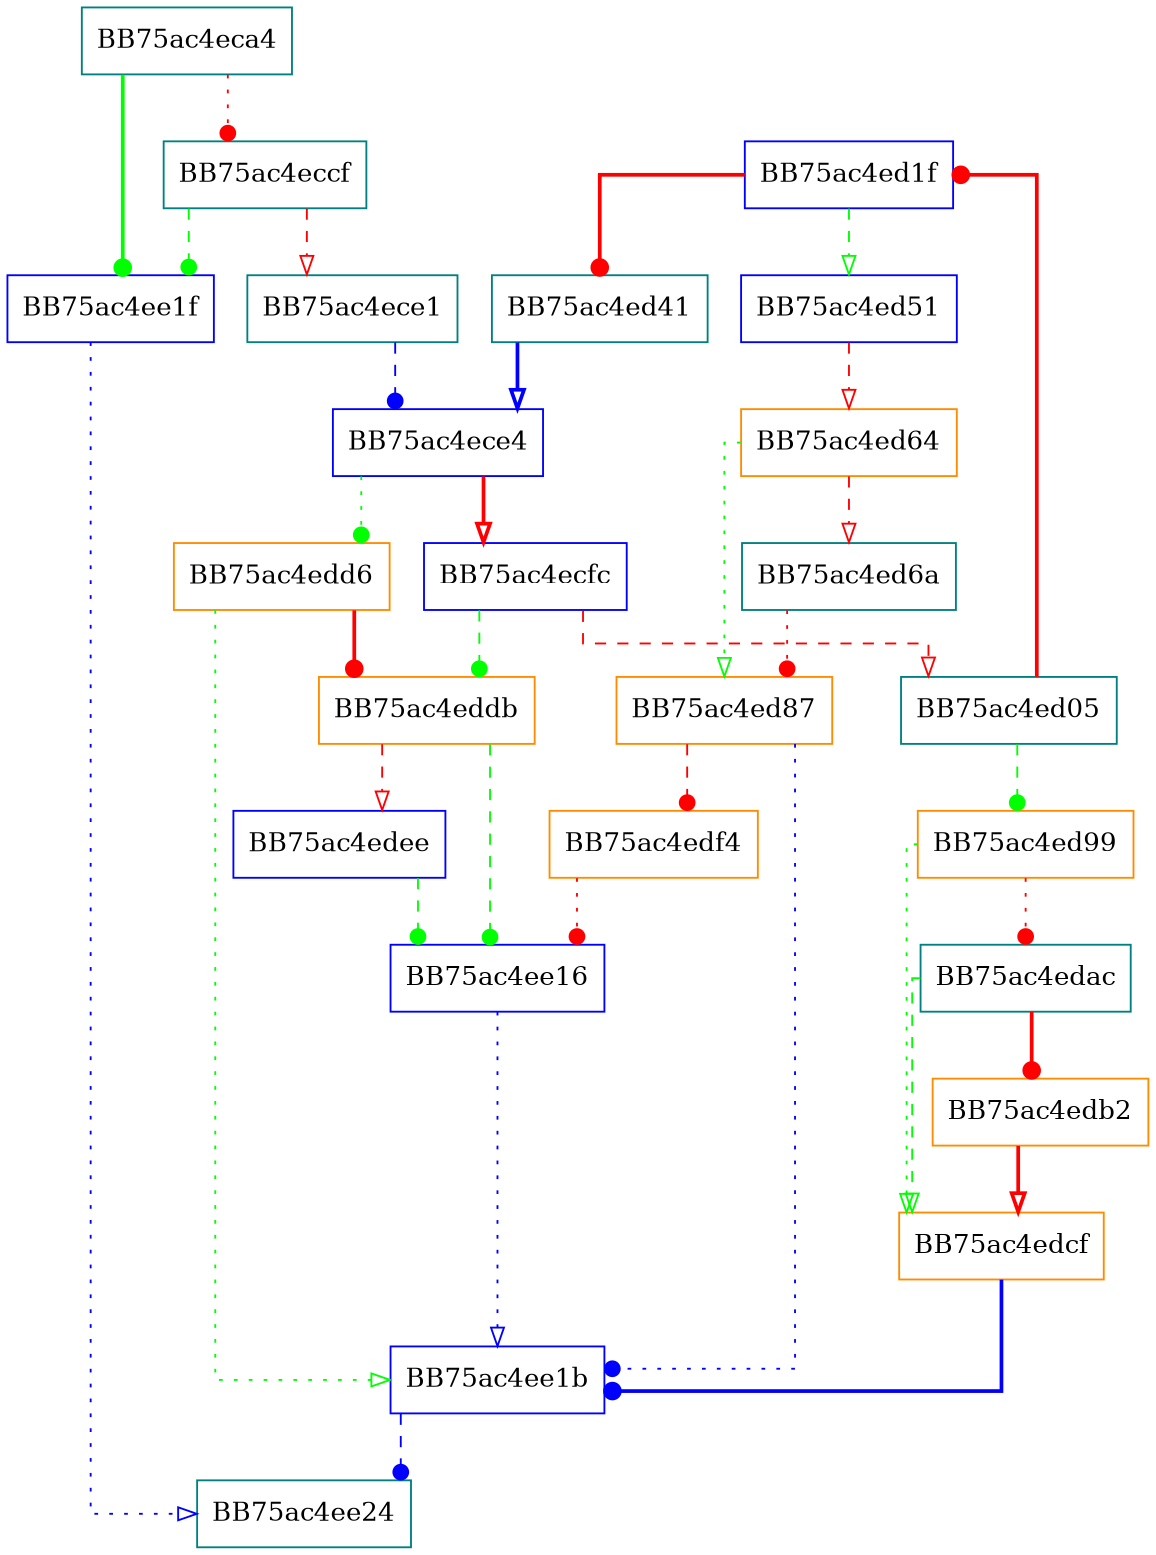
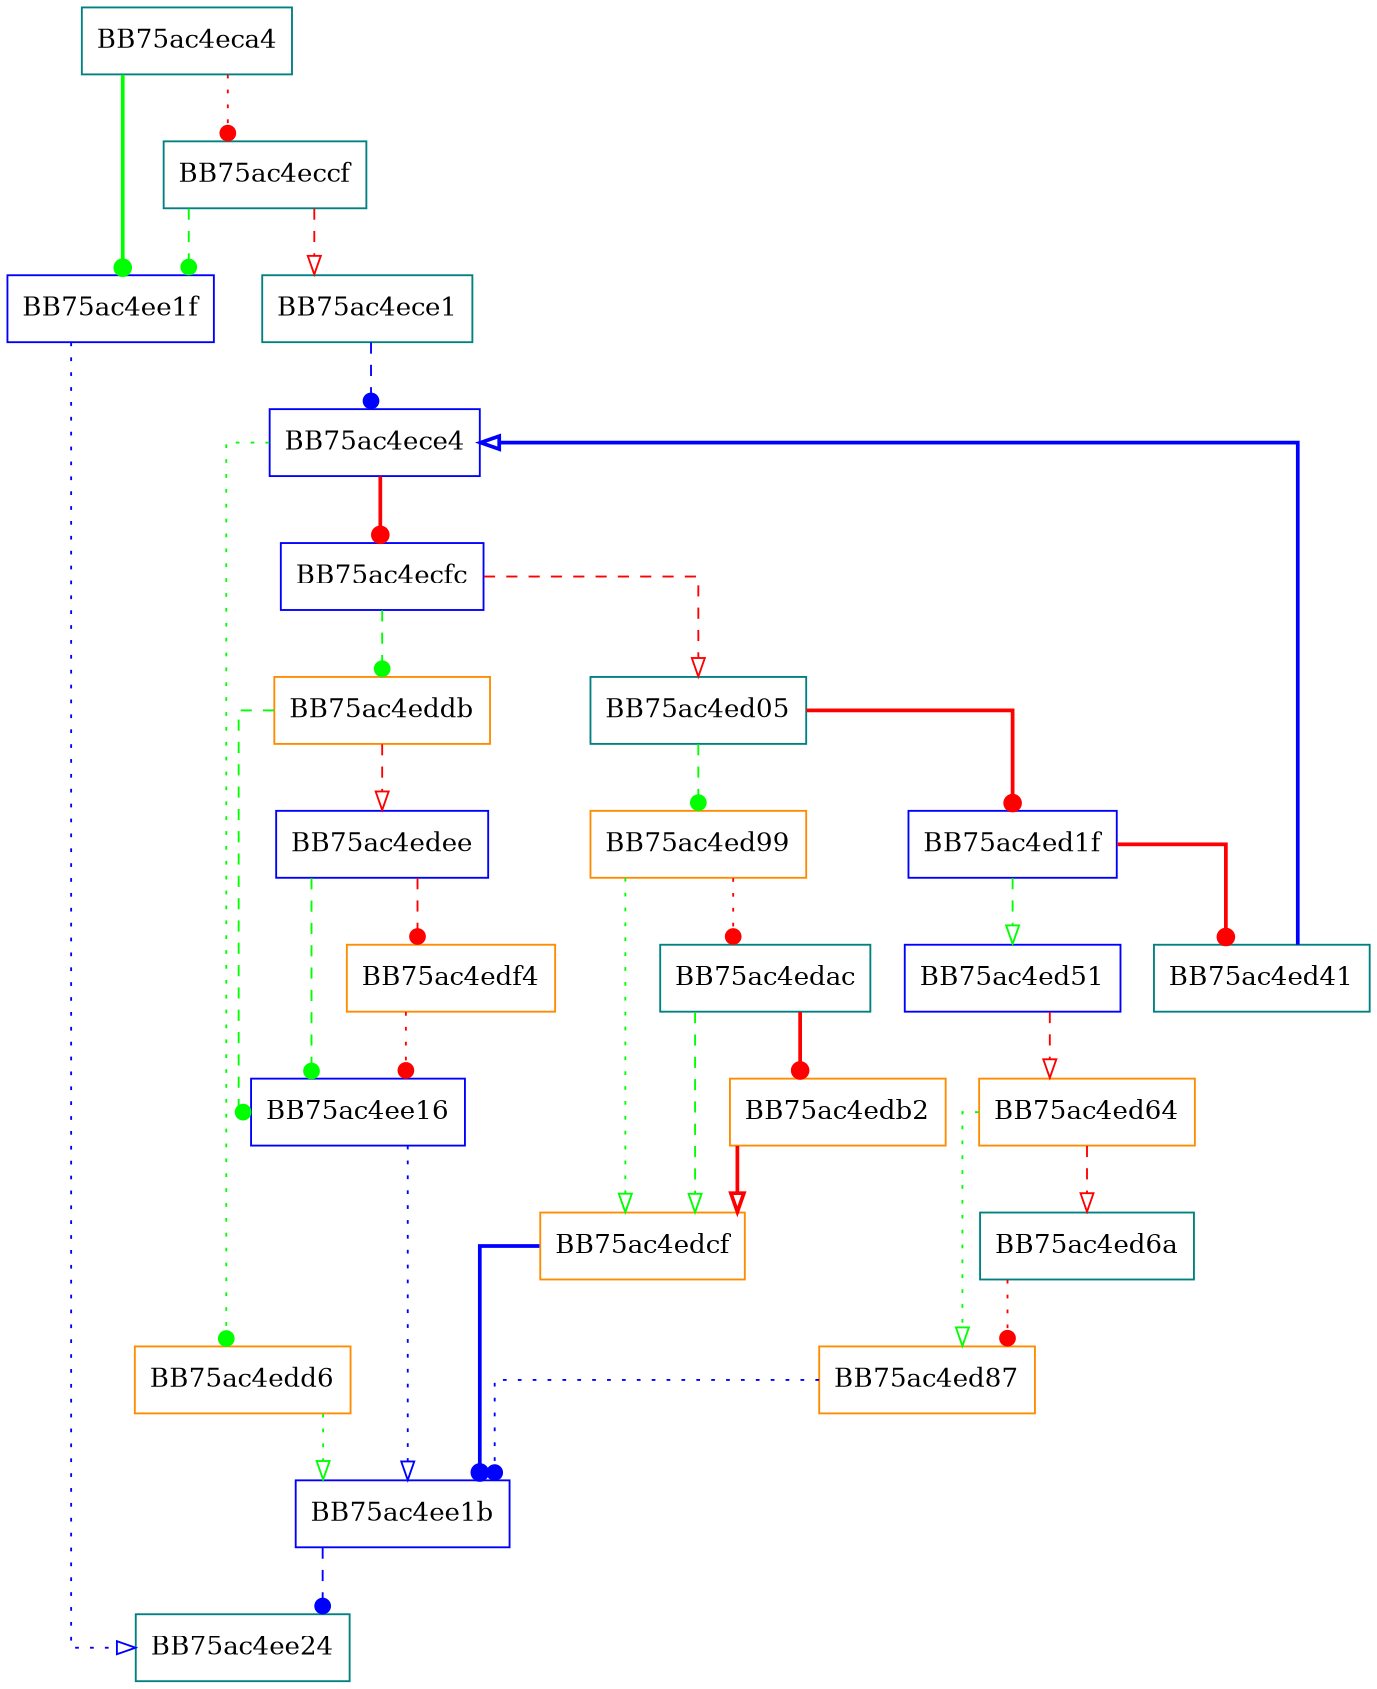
(484, 500) -> (380, 502)
(354, 636) -> none
(687, 770) -> (418, 904)
